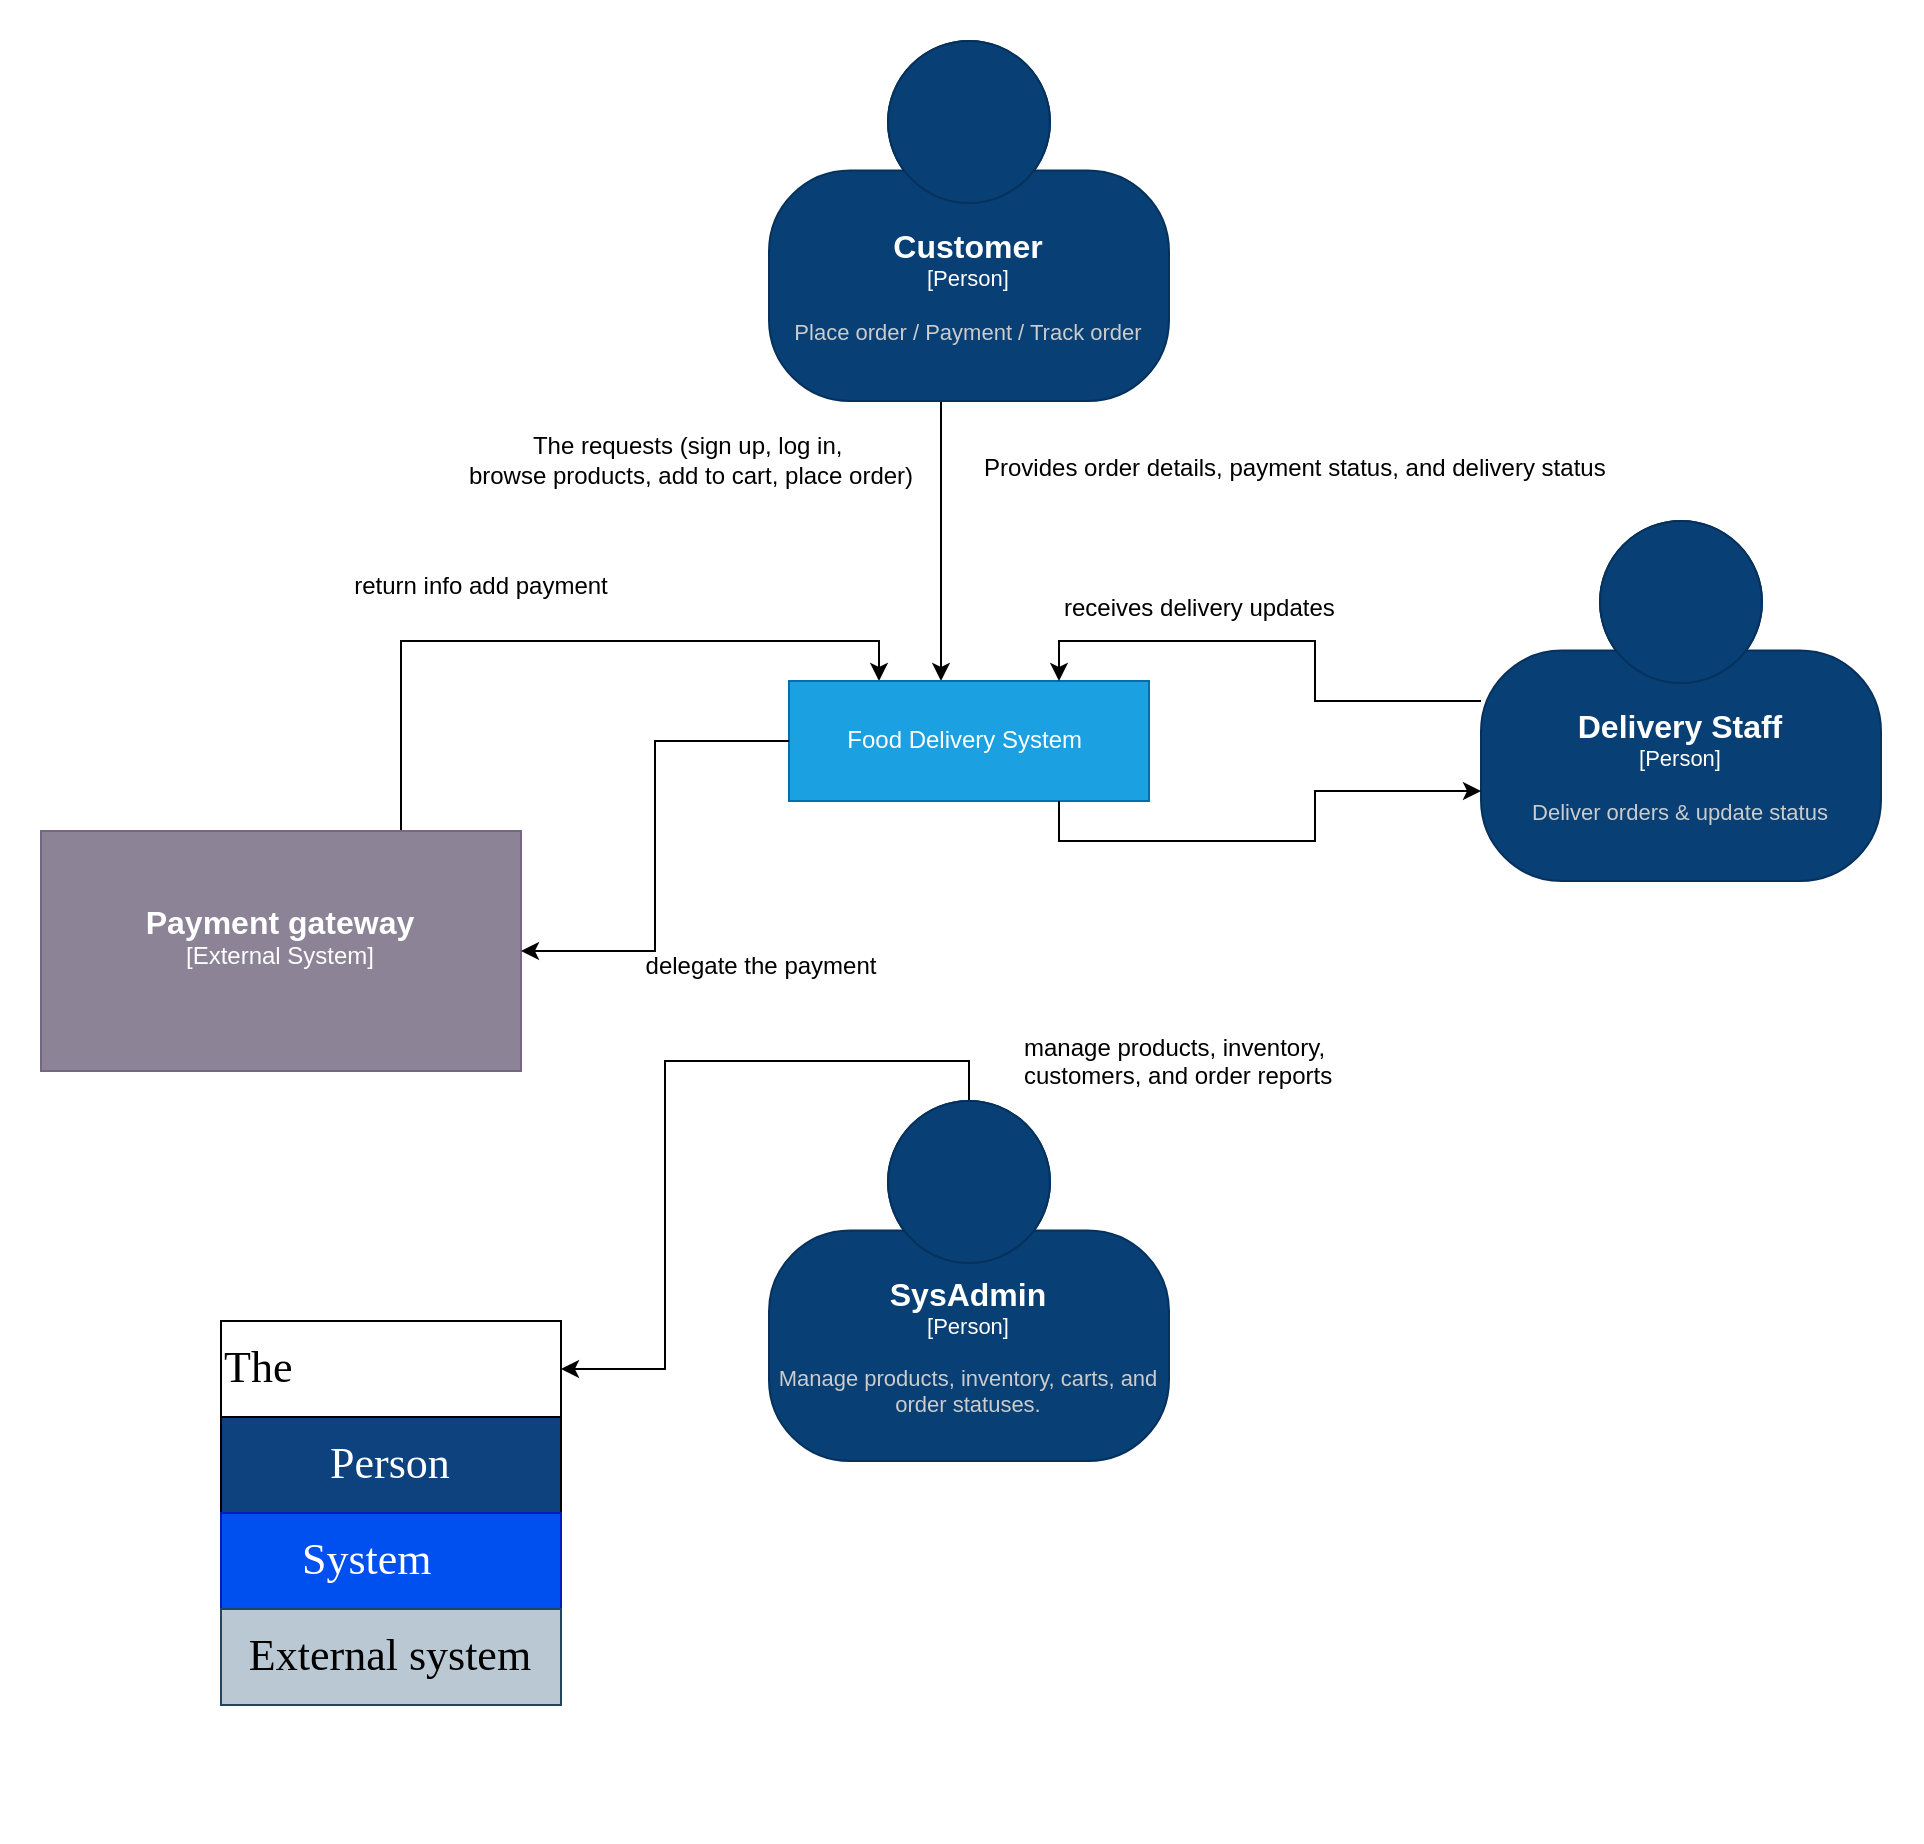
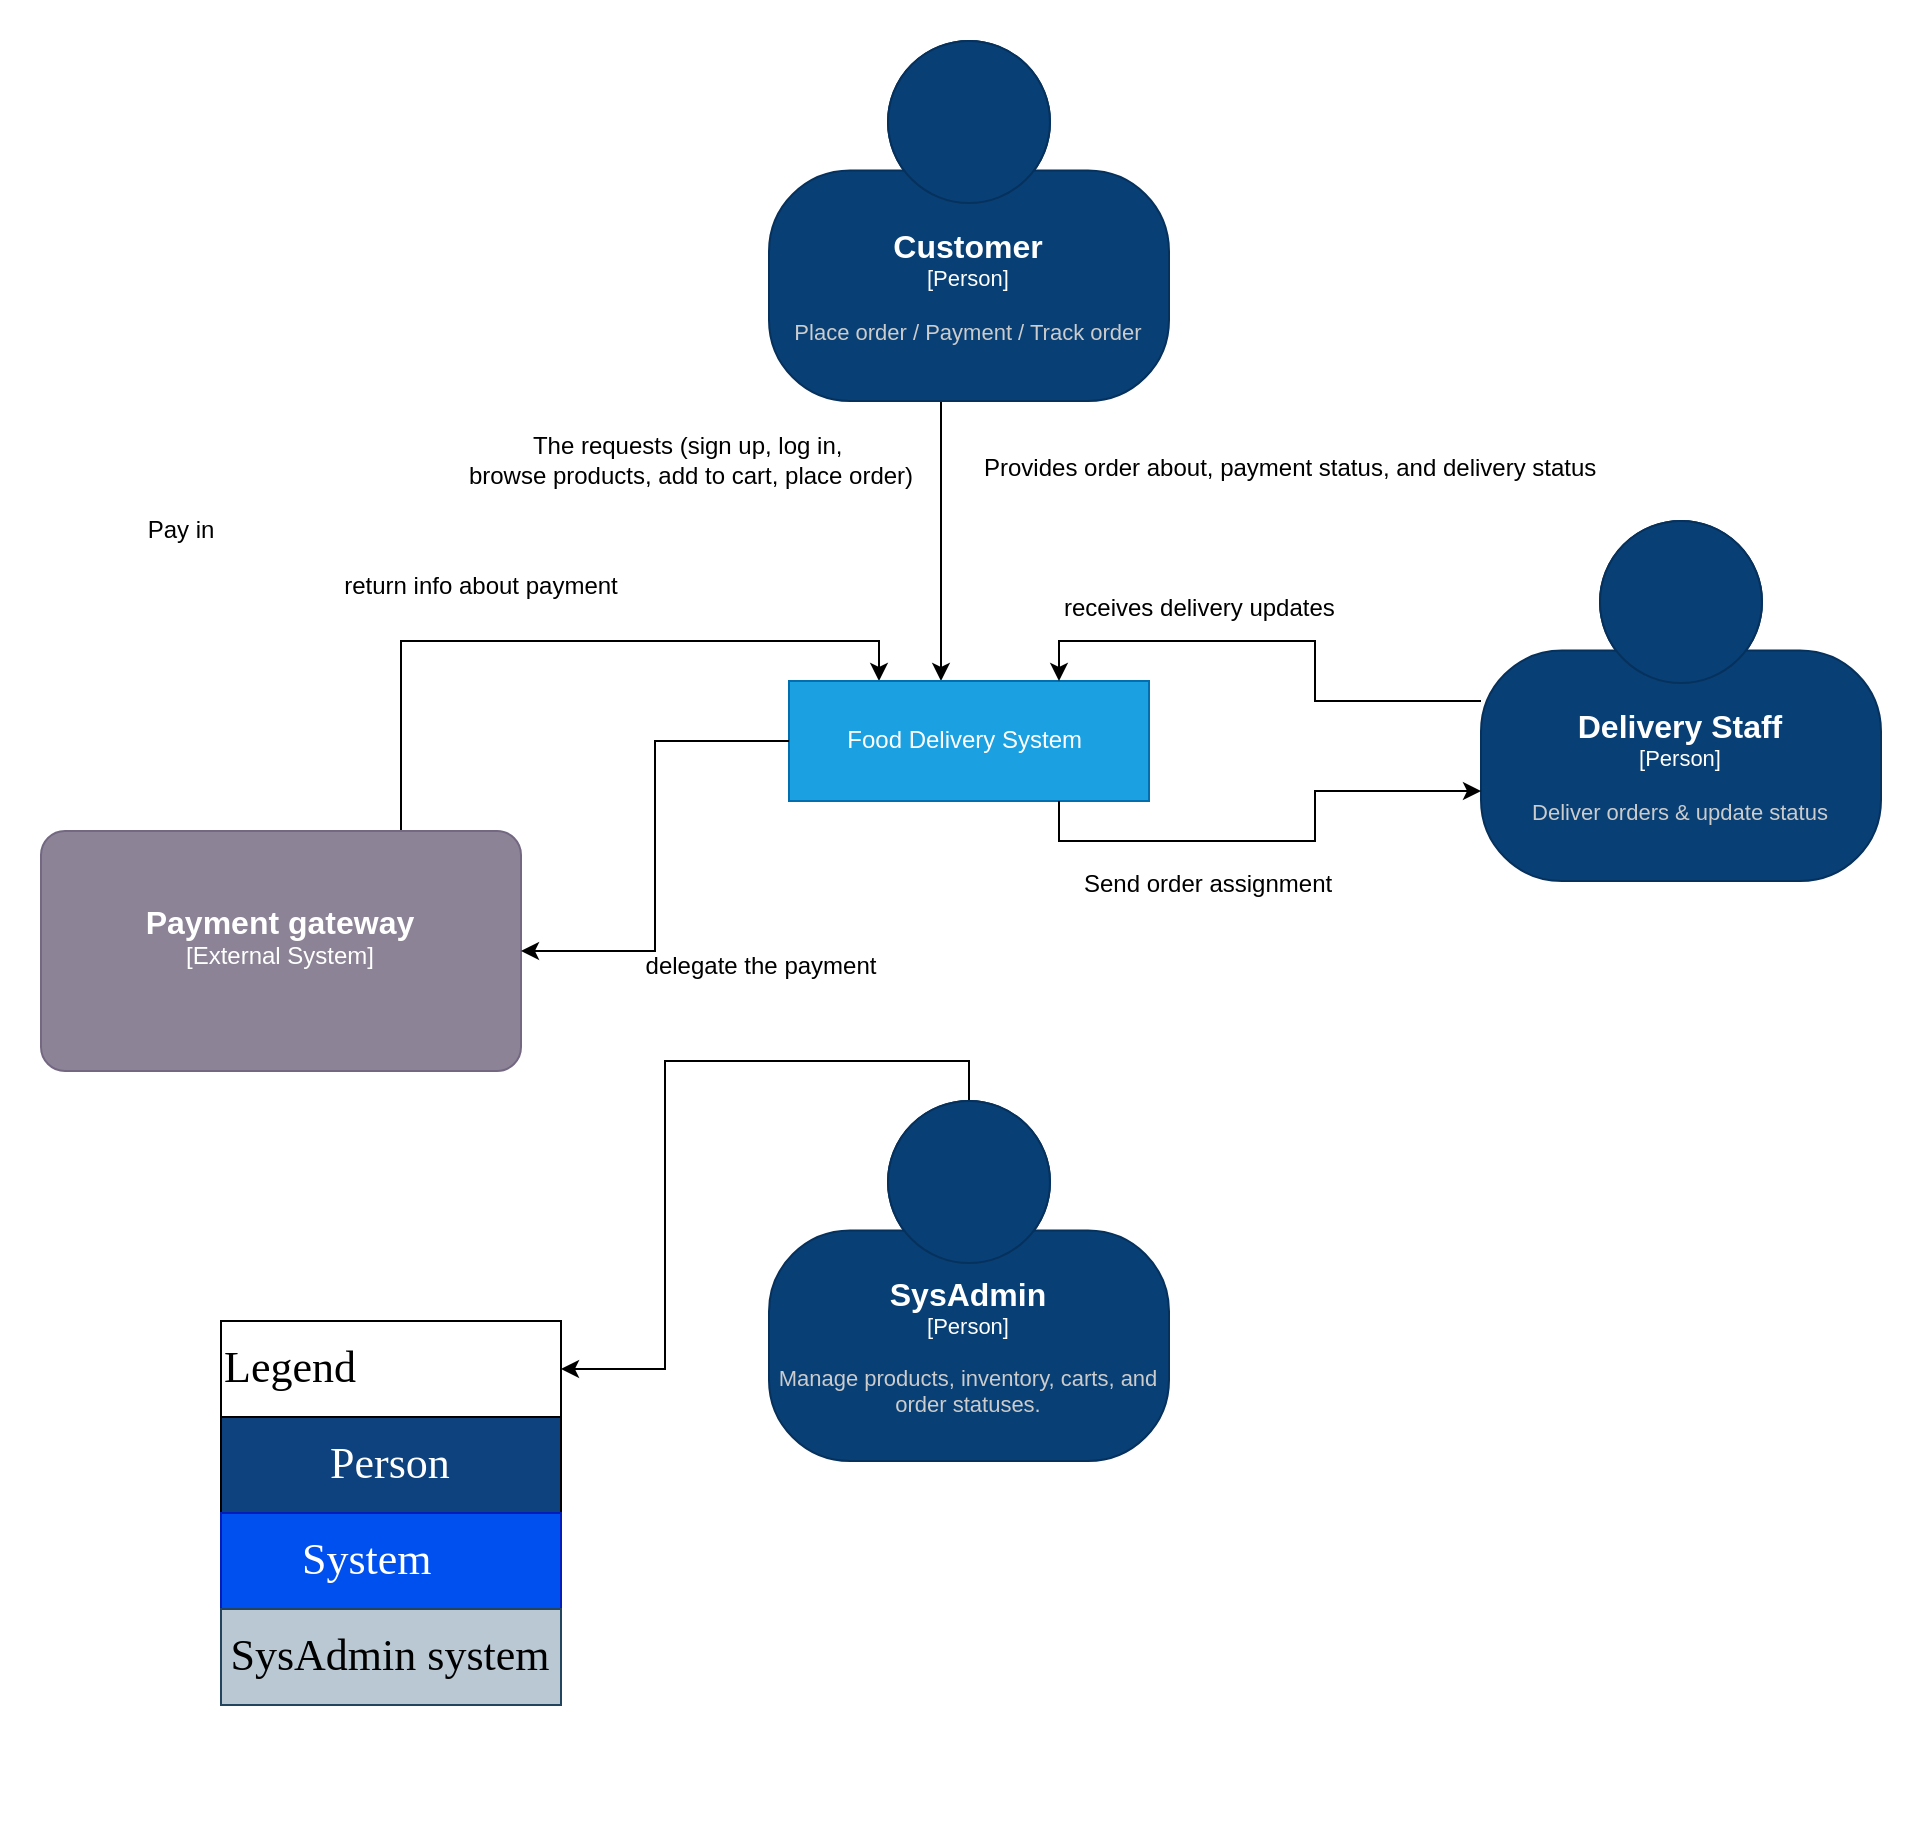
(1323, 484) -> (1323, 484)
none -> (181, 531)
(482, 587) -> (482, 587)
none -> (1211, 897)
(281, 951) -> (281, 951)
(1361, 1061) -> none
(245, 1369) -> (265, 1369)
(391, 1657) -> (391, 1657)
